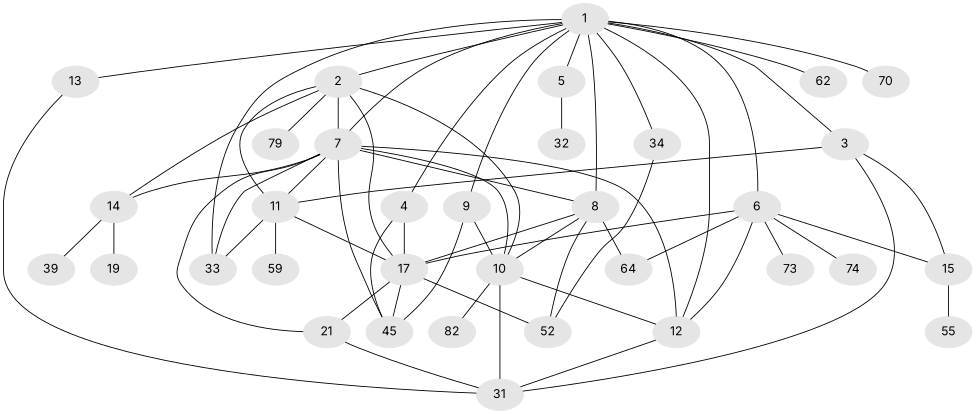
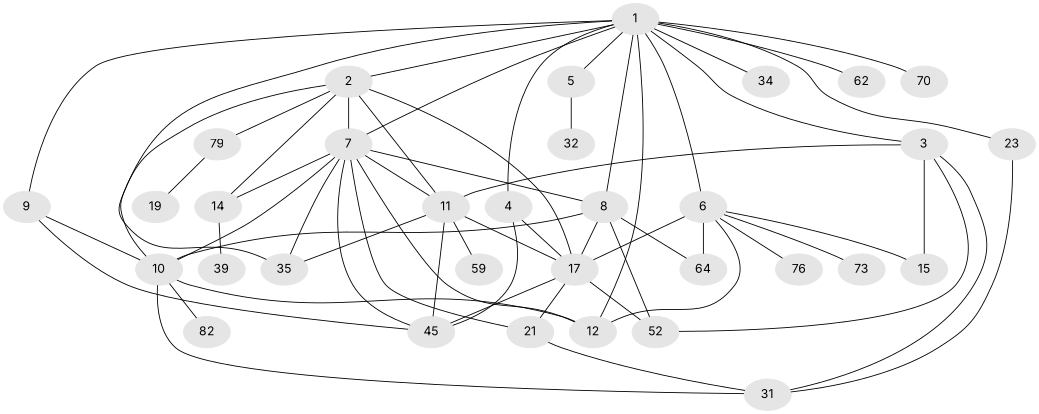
(76, 82) -> (1012, 144)
(114, 238) -> (186, 176)
(606, 244) -> (888, 314)
none -> (439, 267)
(213, 270) -> (284, 270)
(853, 270) -> (799, 270)
(949, 332) -> none
(588, 363) -> none
